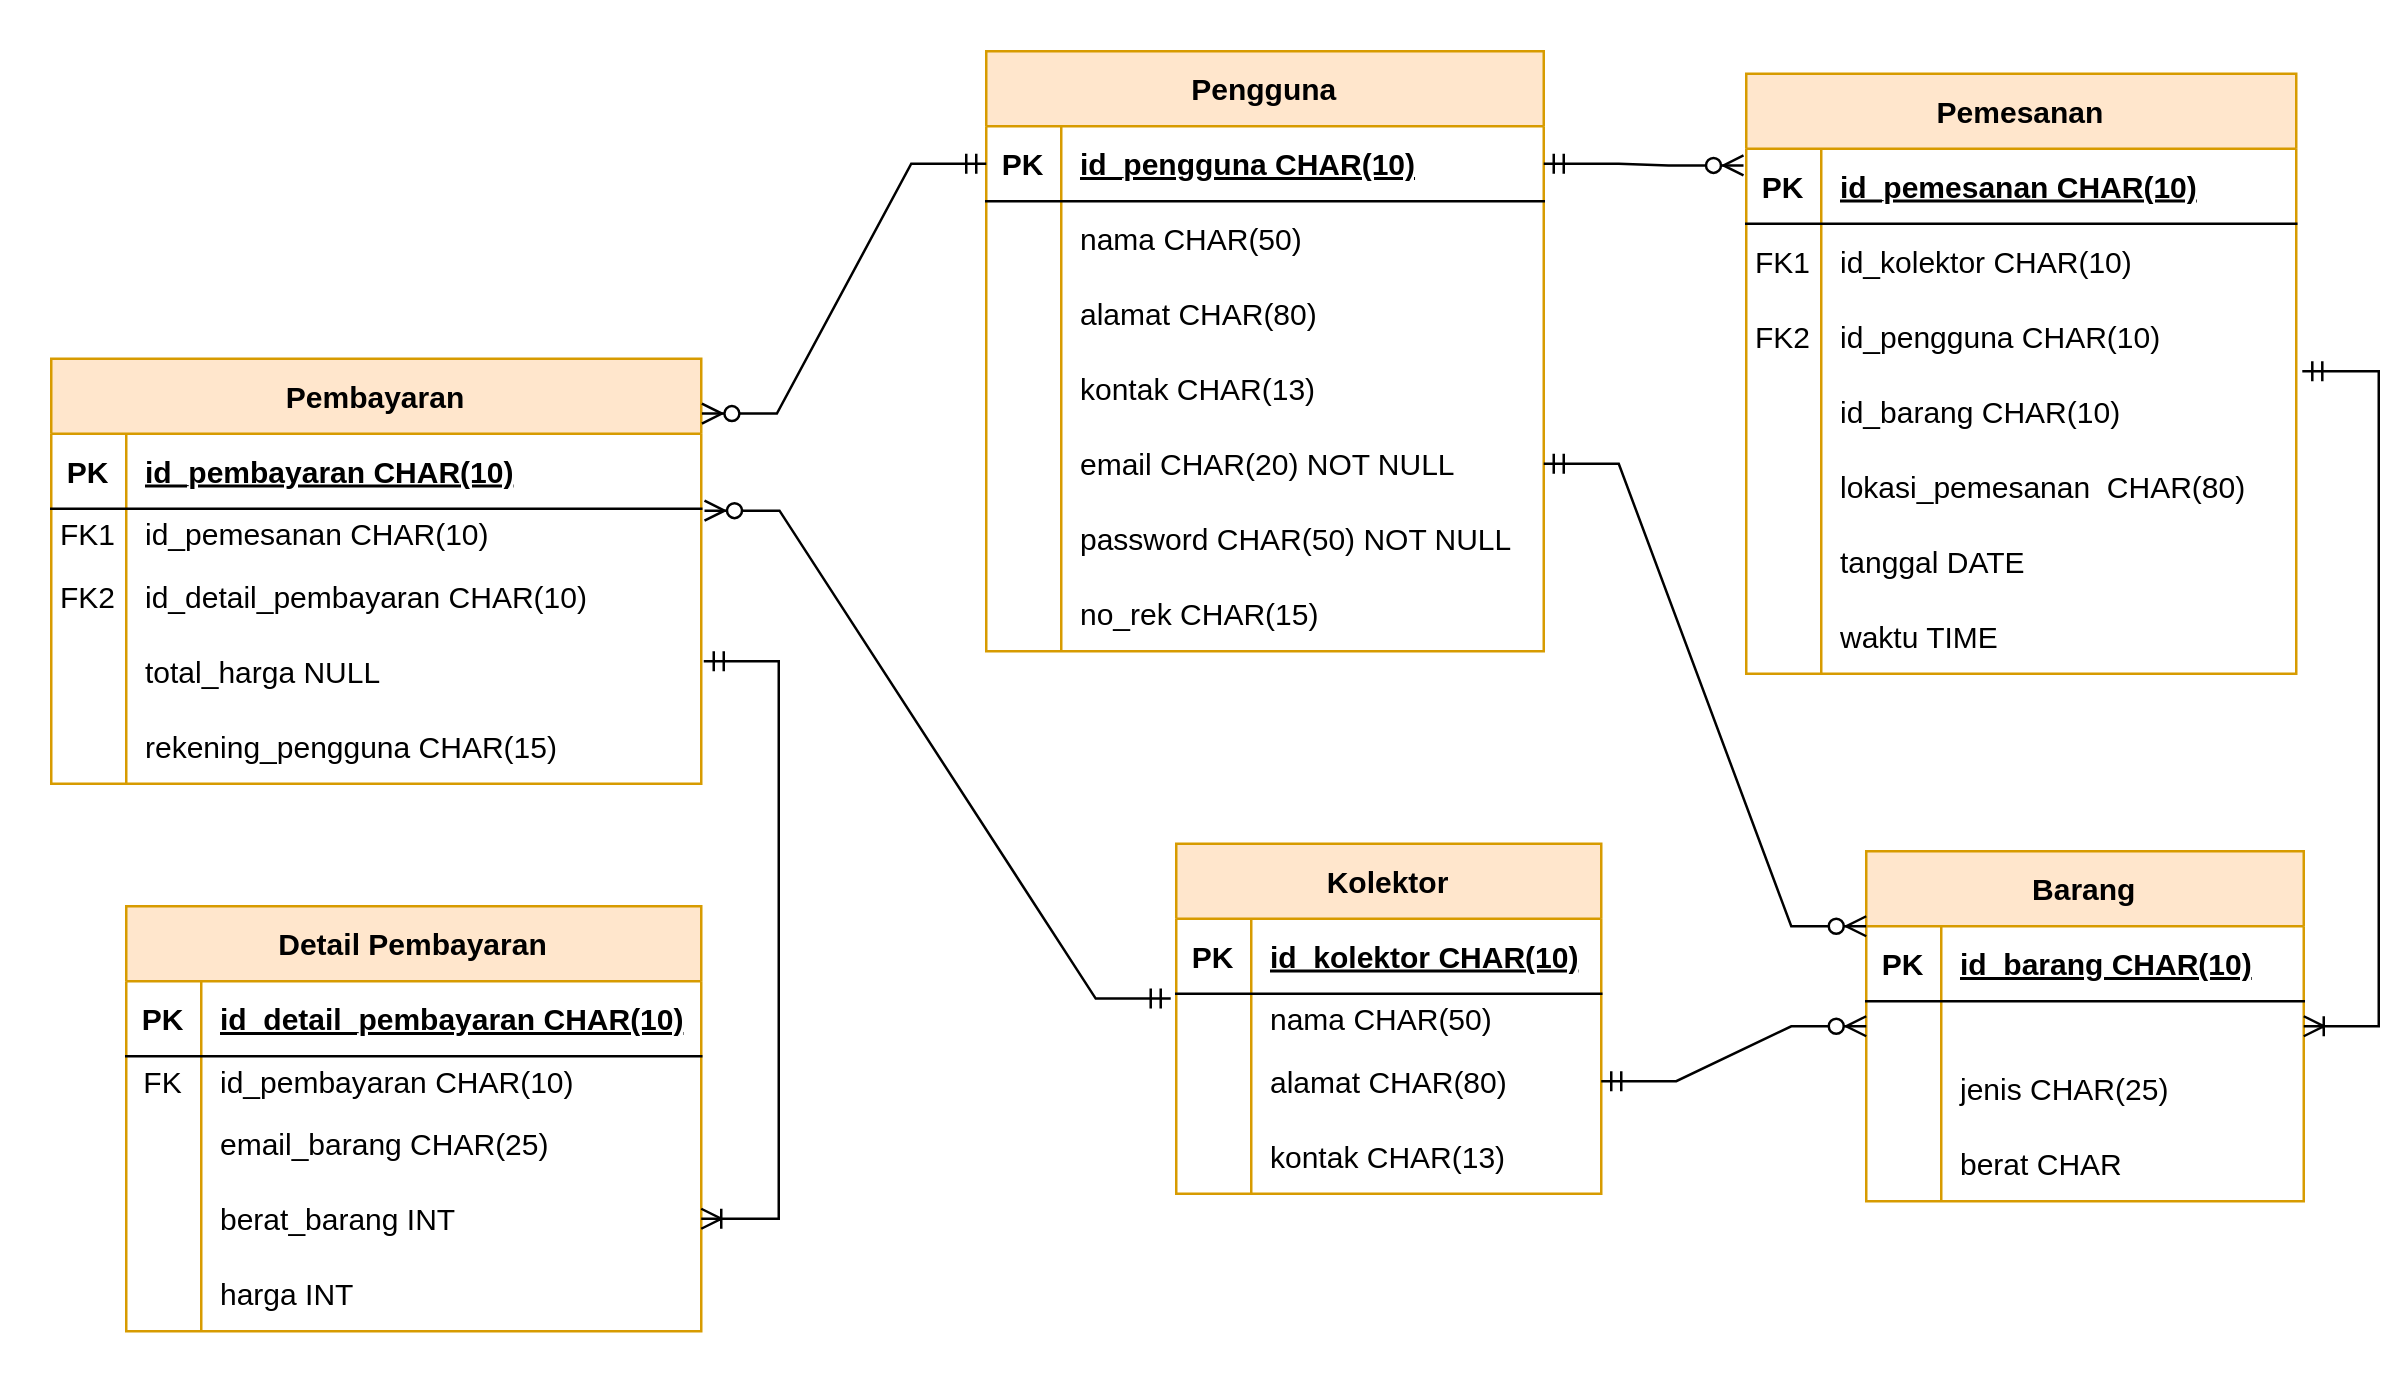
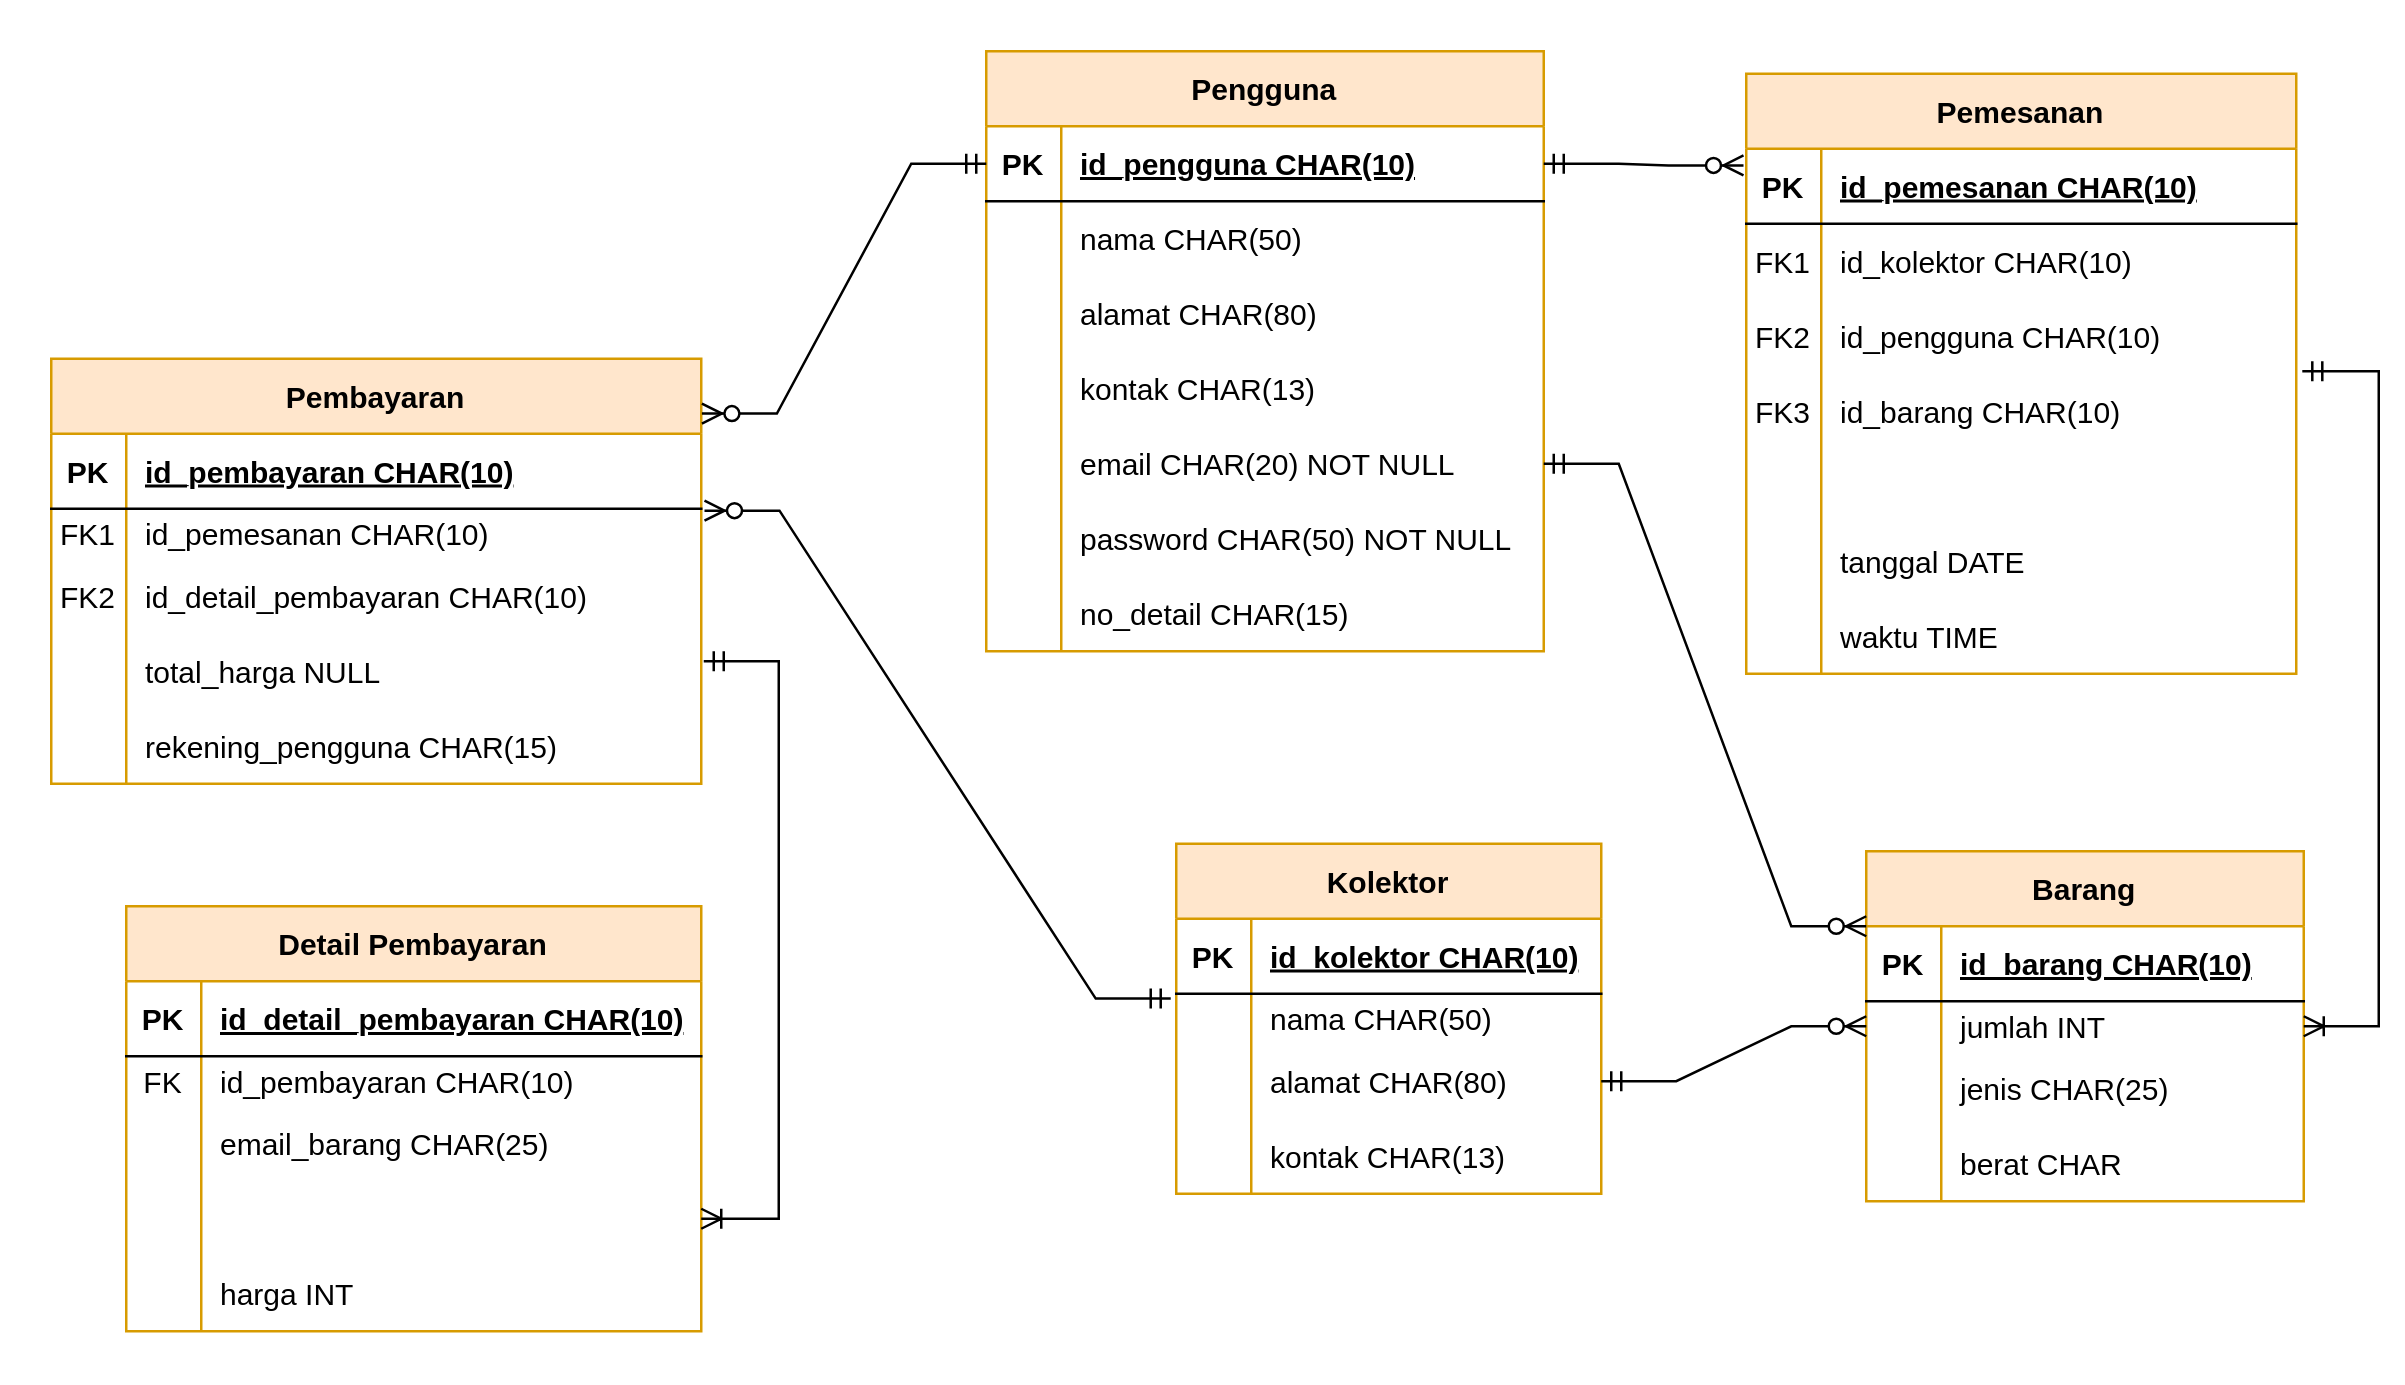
none -> (1784, 411)
(2059, 486) -> none
(1202, 615) -> (1220, 615)
none -> (2123, 1026)
(451, 1219) -> none
